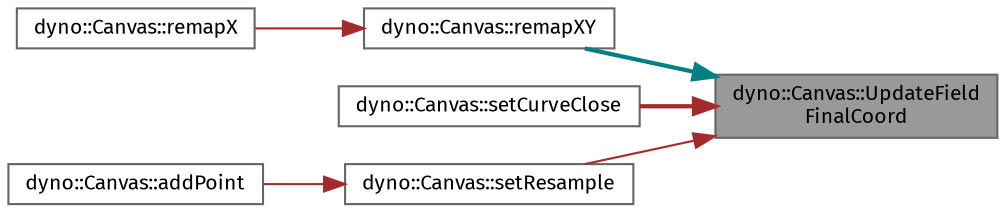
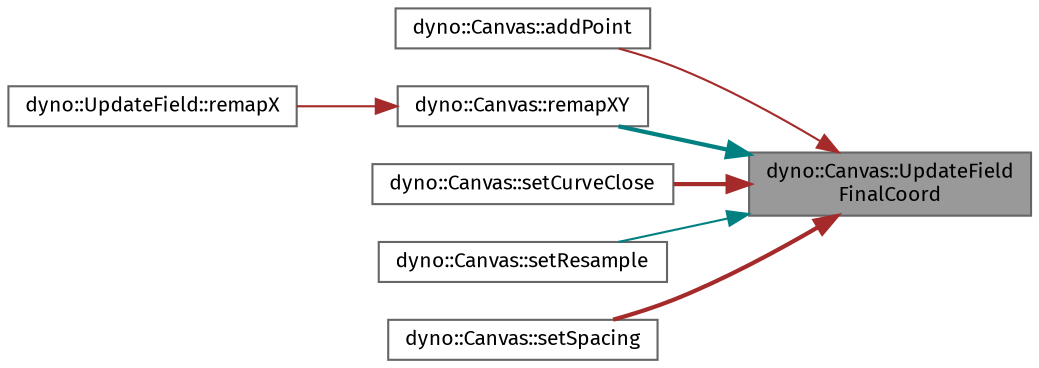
(136, 28) -> (153, 106)
(640, 152) -> (673, 230)
(294, 184) -> (722, 88)
none -> (523, 340)
